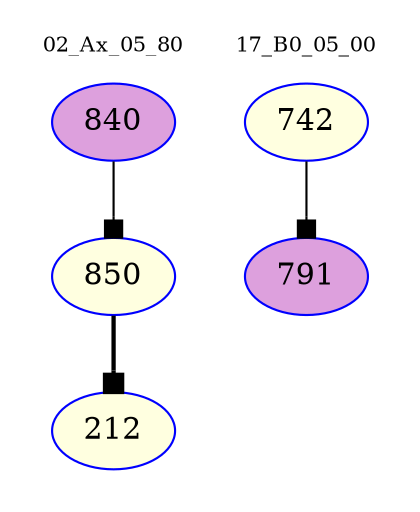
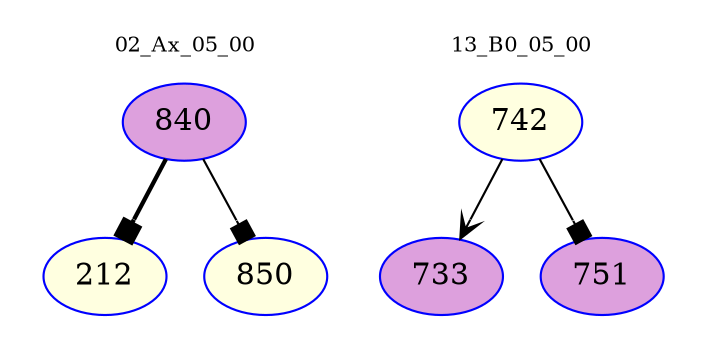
(114, 46) -> (185, 46)
(306, 46) -> (522, 46)
(306, 276) -> (602, 276)
none -> (441, 276)
(114, 343) -> (150, 189)
